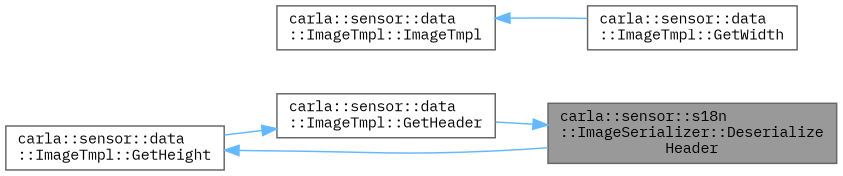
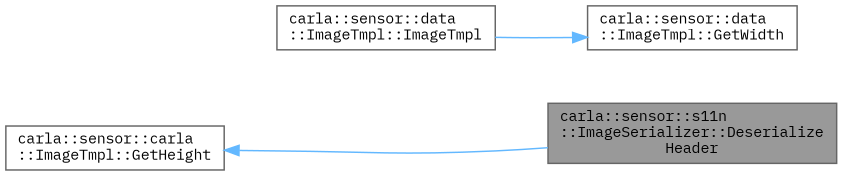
(549, 18) -> (534, 38)
(386, 116) -> none
(692, 133) -> (692, 133)
(115, 148) -> (115, 148)
